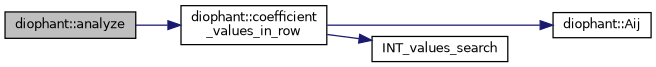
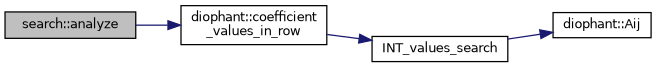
(70, 25) -> (70, 25)
(434, 25) -> (524, 37)
